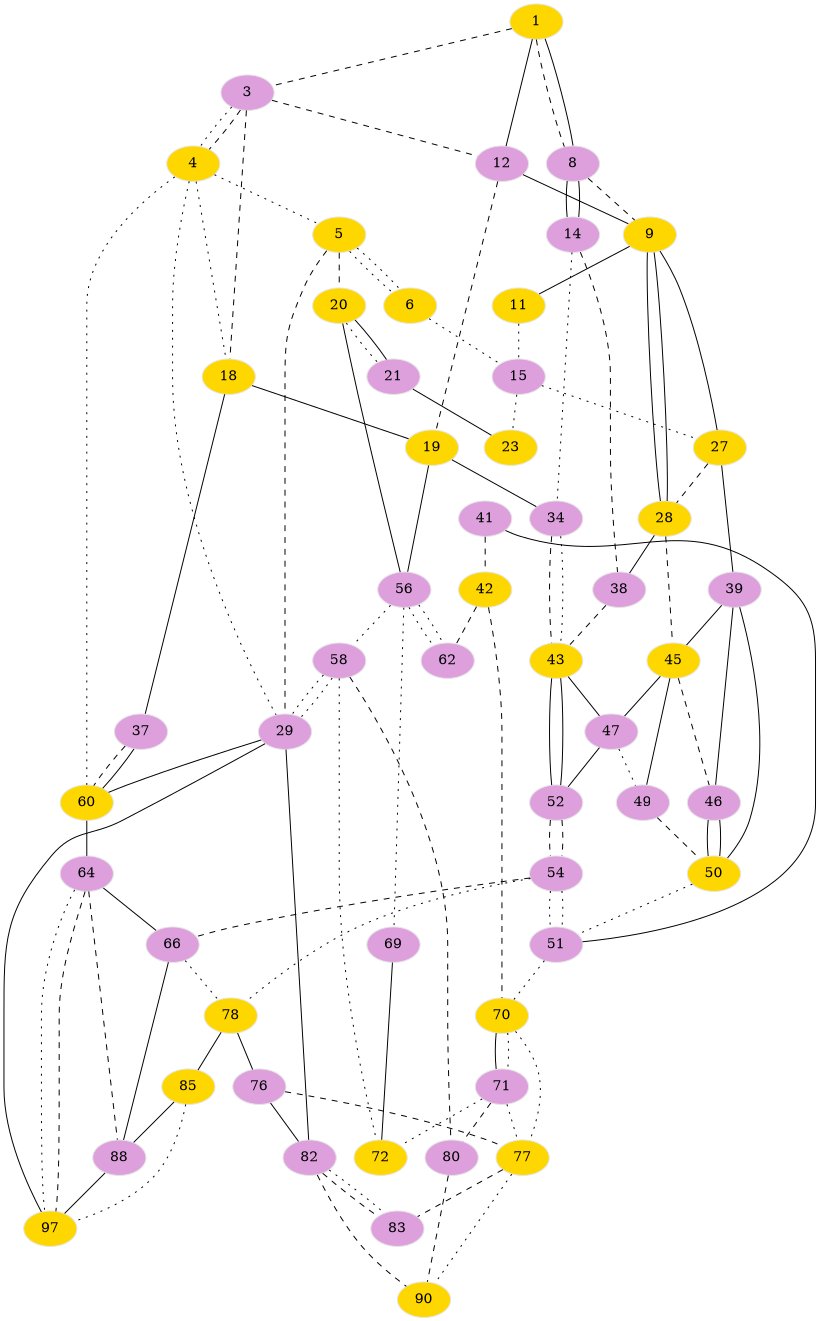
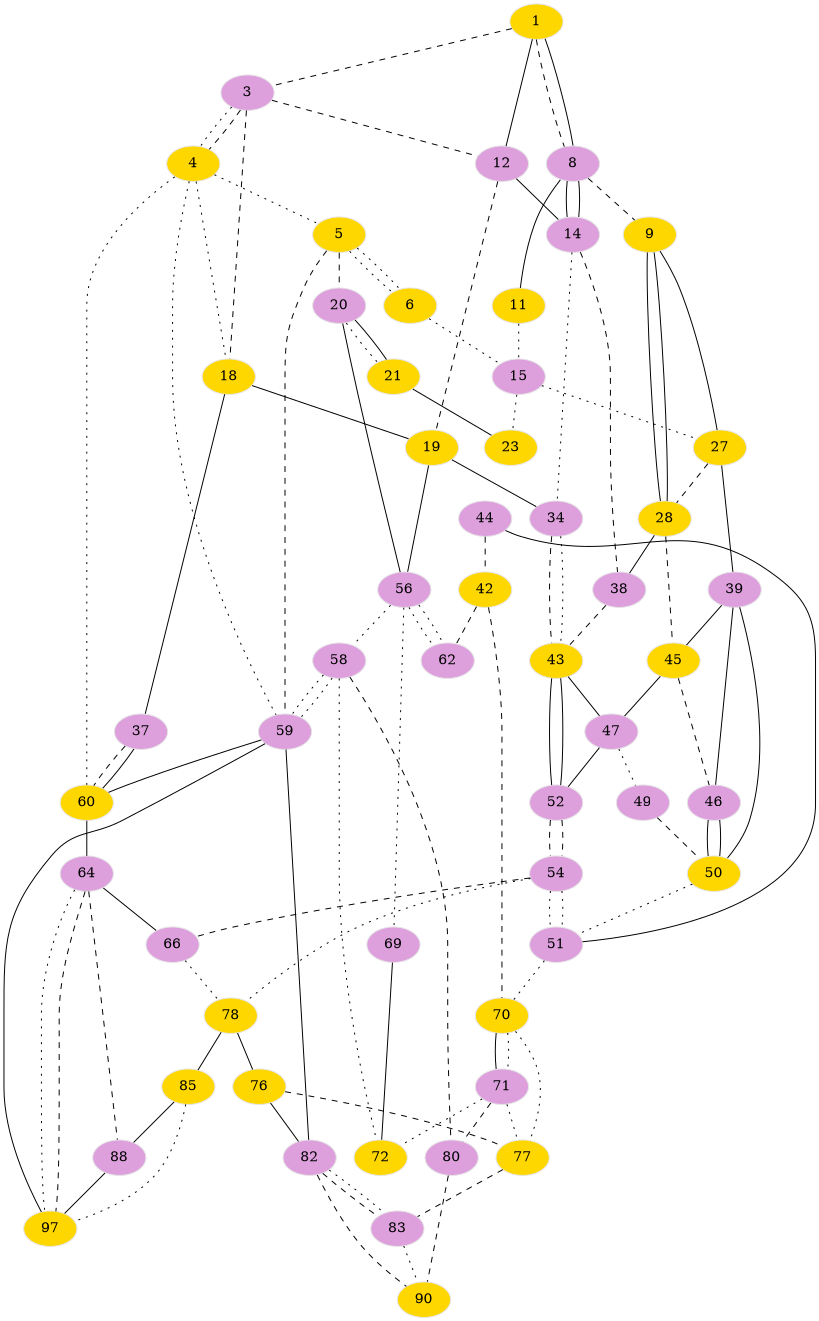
(573, 198) -> (537, 199)
(580, 273) -> (532, 231)
(339, 306) -> (339, 306)
(393, 377) -> (393, 377)
(485, 519) -> (485, 519)
(658, 731) -> none
(285, 732) -> (285, 732)
(146, 1051) -> none
(259, 1087) -> (259, 1087)
(473, 1229) -> (411, 1264)
